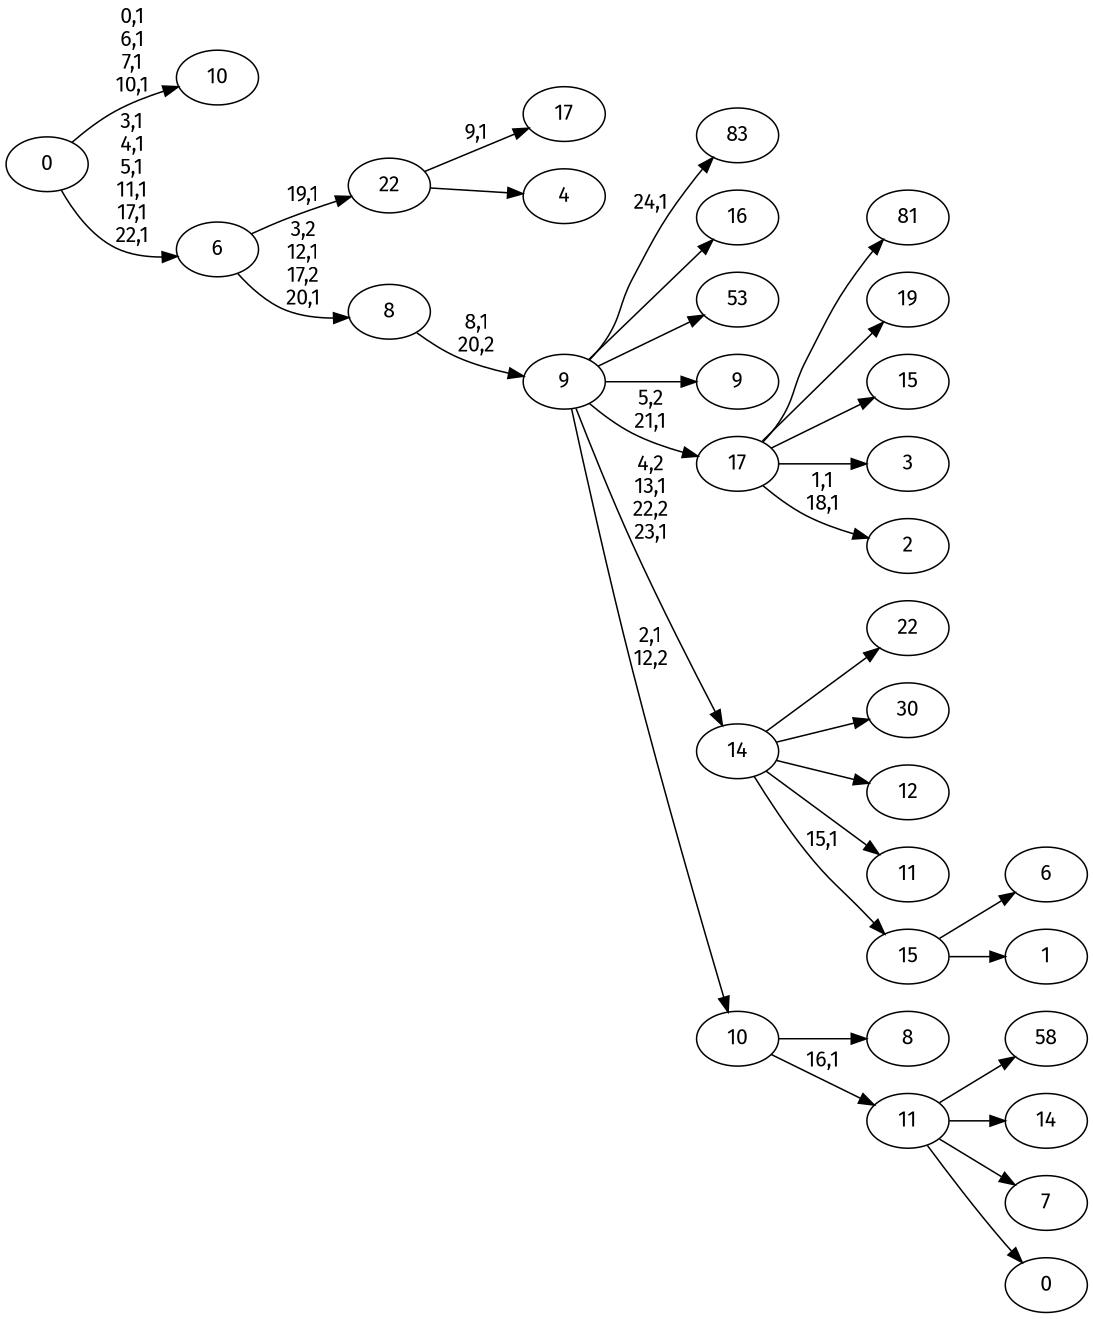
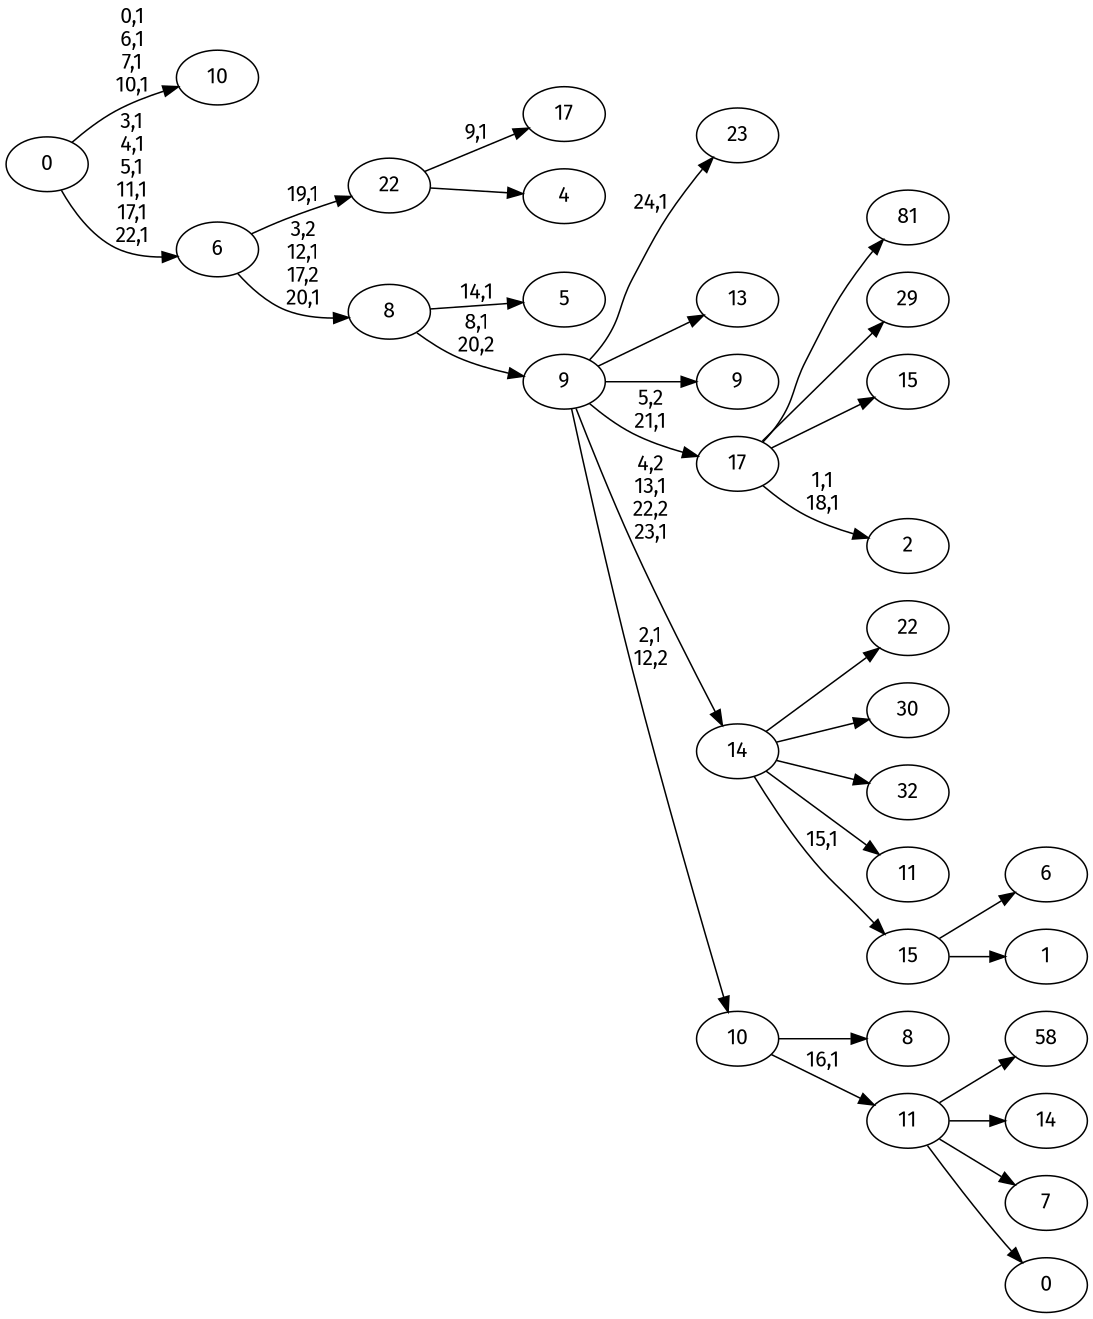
(738, 135) -> (738, 135)
(738, 217) -> none
none -> (564, 300)
(738, 300) -> (738, 300)
(908, 300) -> (908, 300)
(908, 464) -> none
(908, 792) -> (908, 792)
